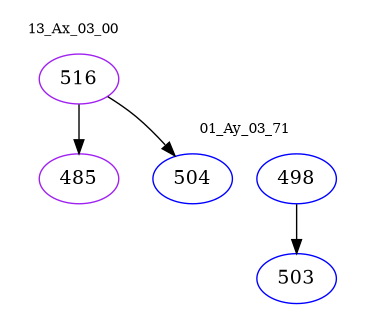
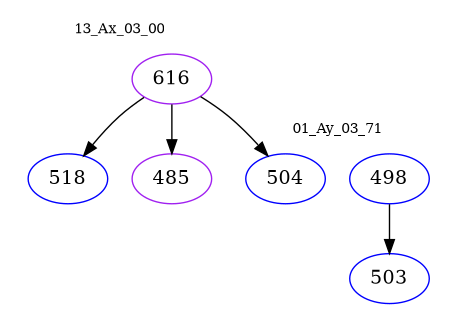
(79, 79) -> (172, 79)
none -> (68, 179)
